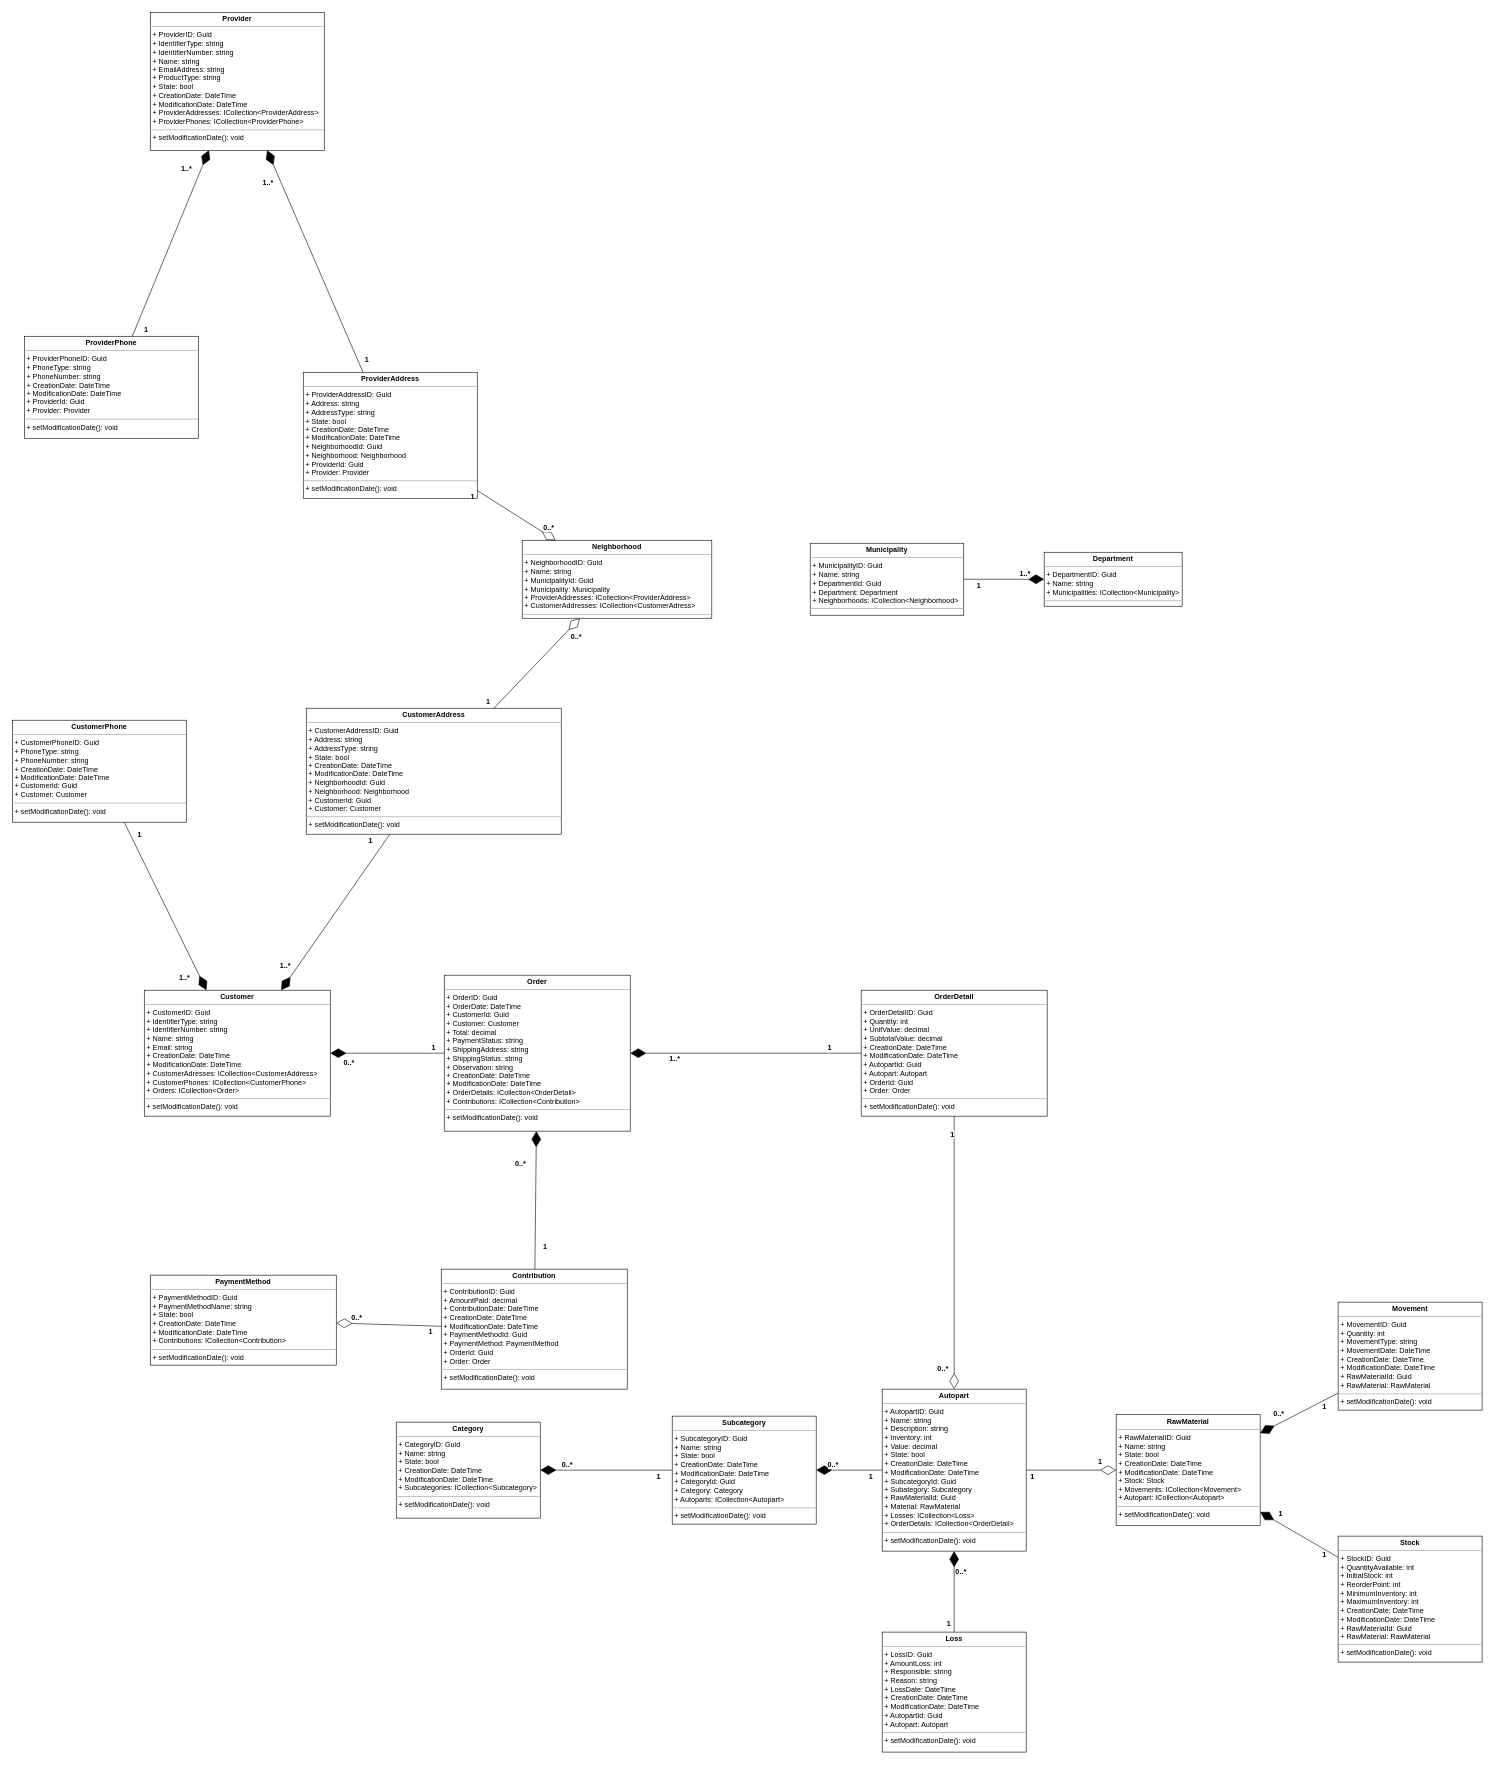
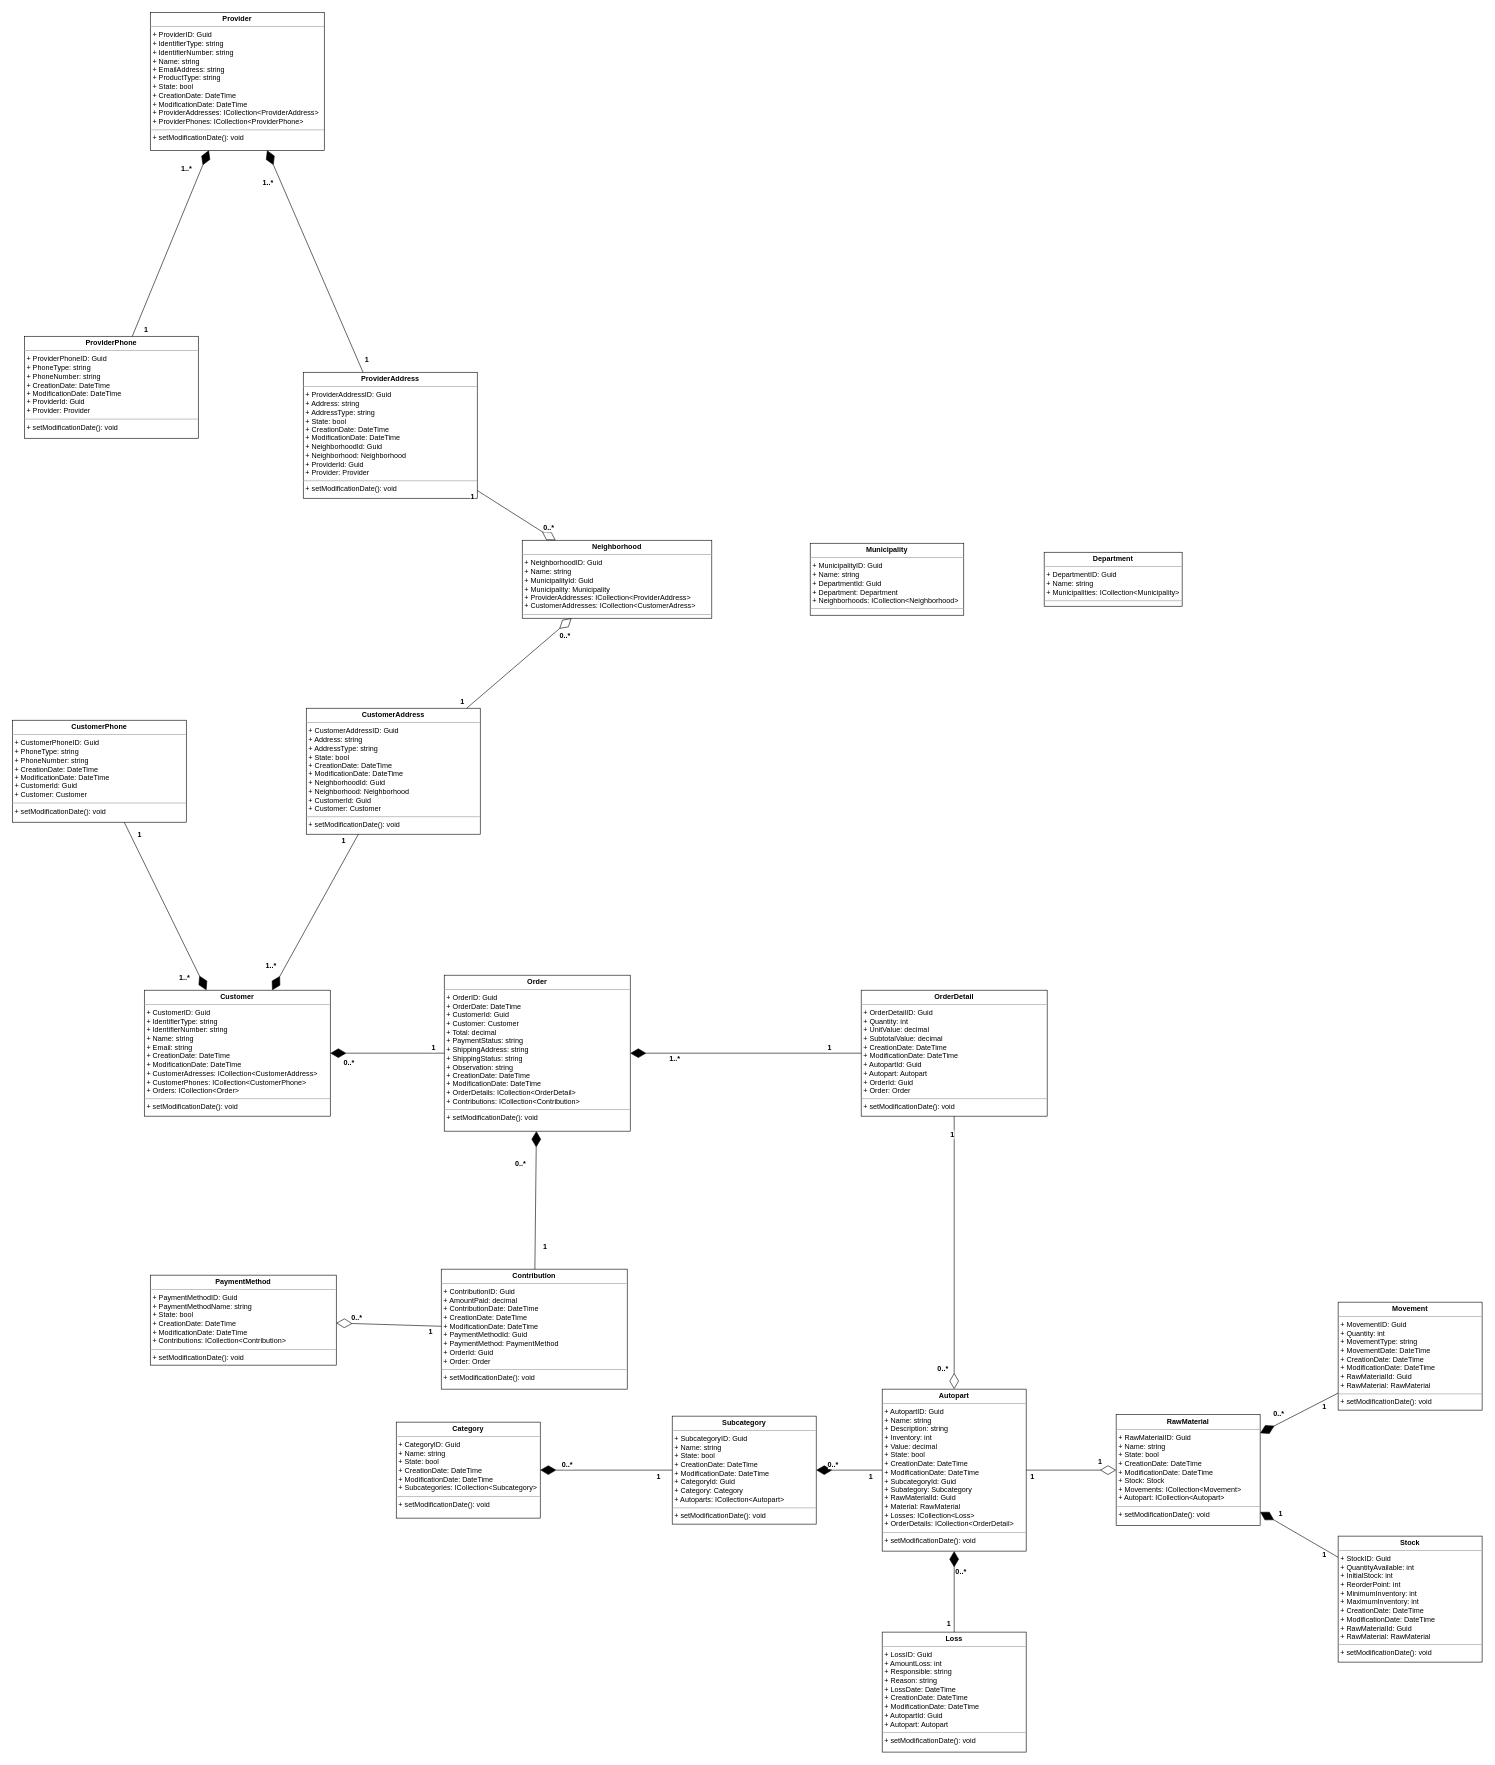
(1027, 579) -> none
(434, 771) -> (393, 771)
